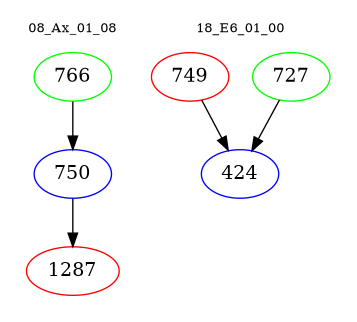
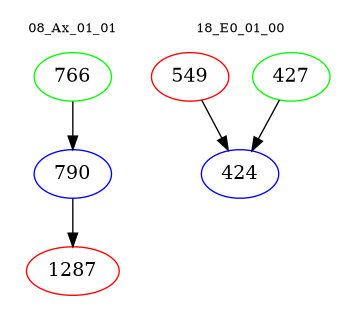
(73, 29) -> (73, 29)
(241, 29) -> (241, 29)
(190, 77) -> (190, 77)
(291, 77) -> (291, 77)
(73, 174) -> (73, 174)
